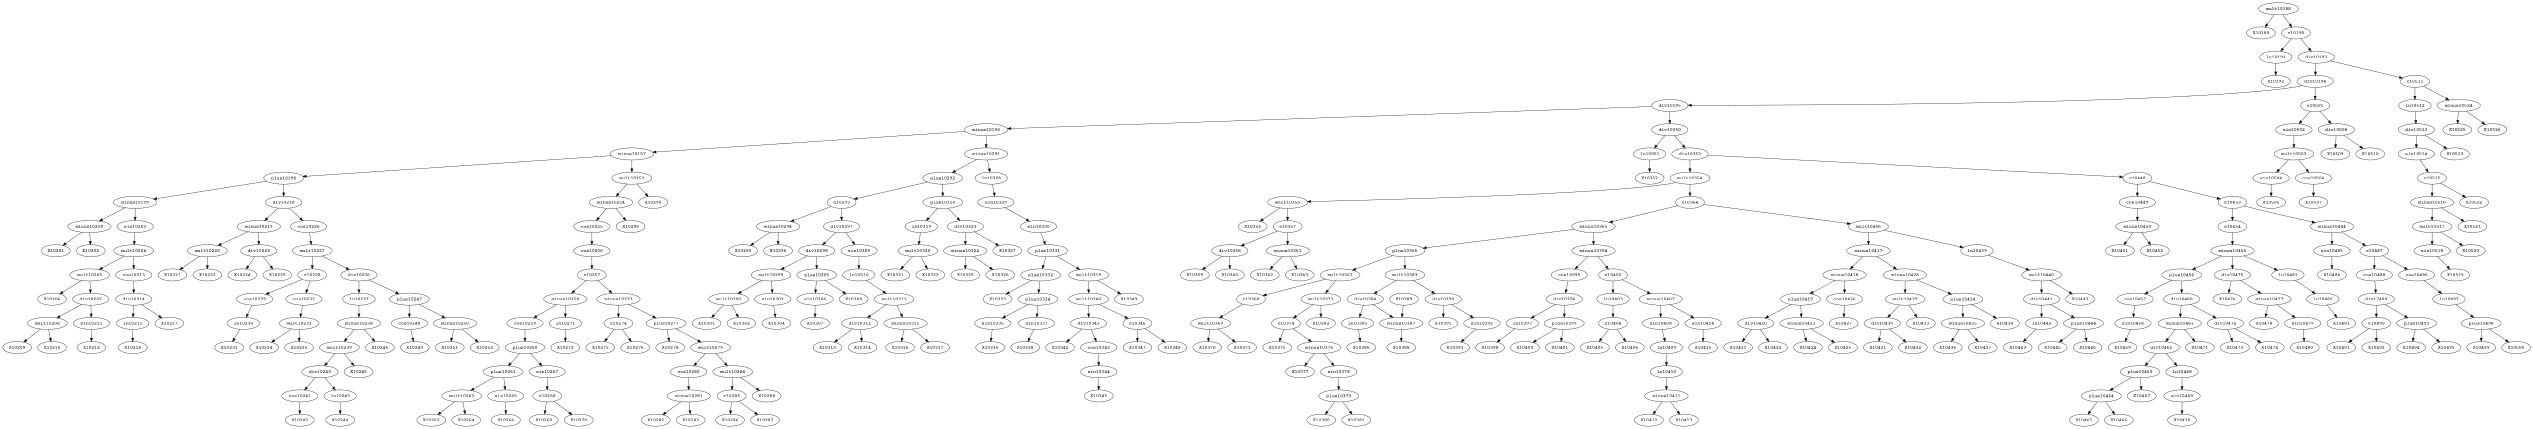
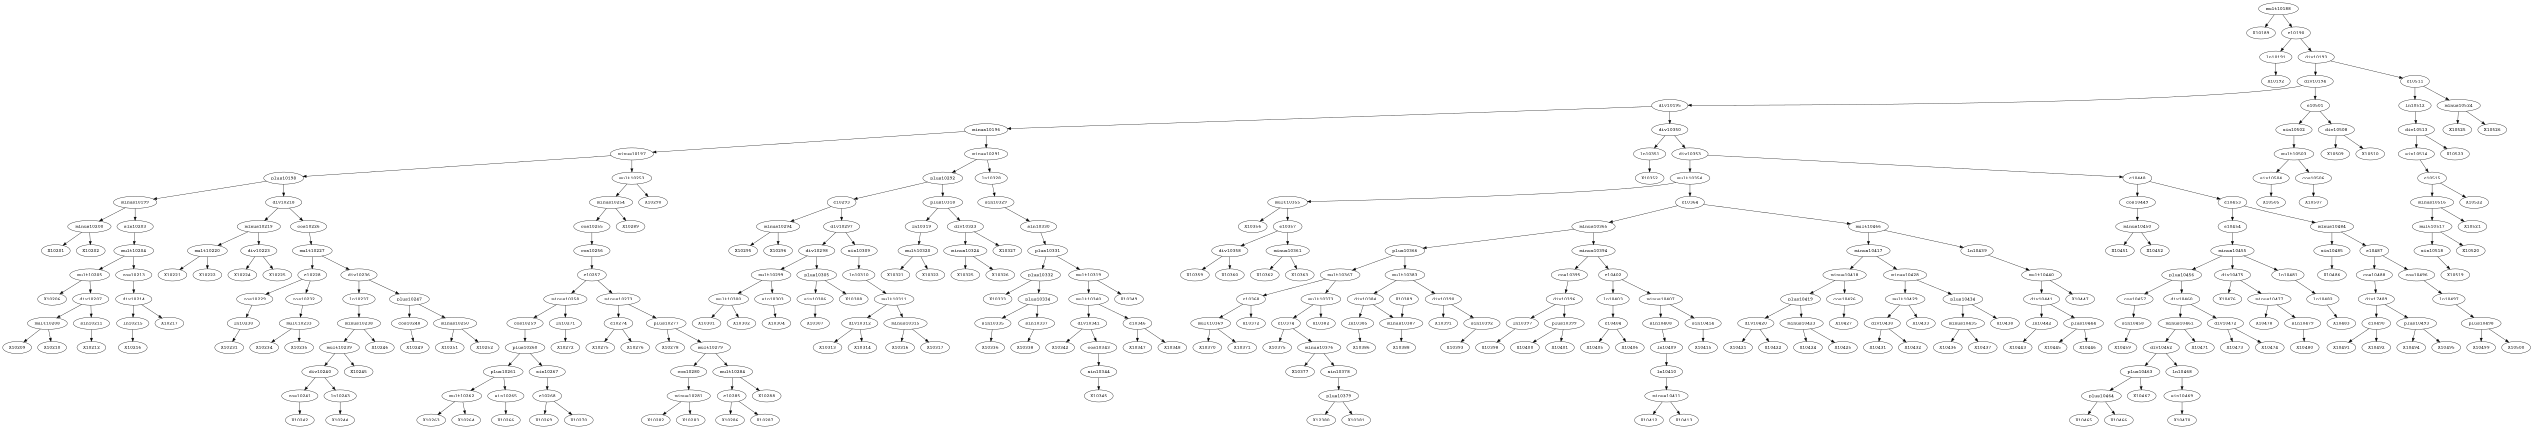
none -> (1251, 323)
